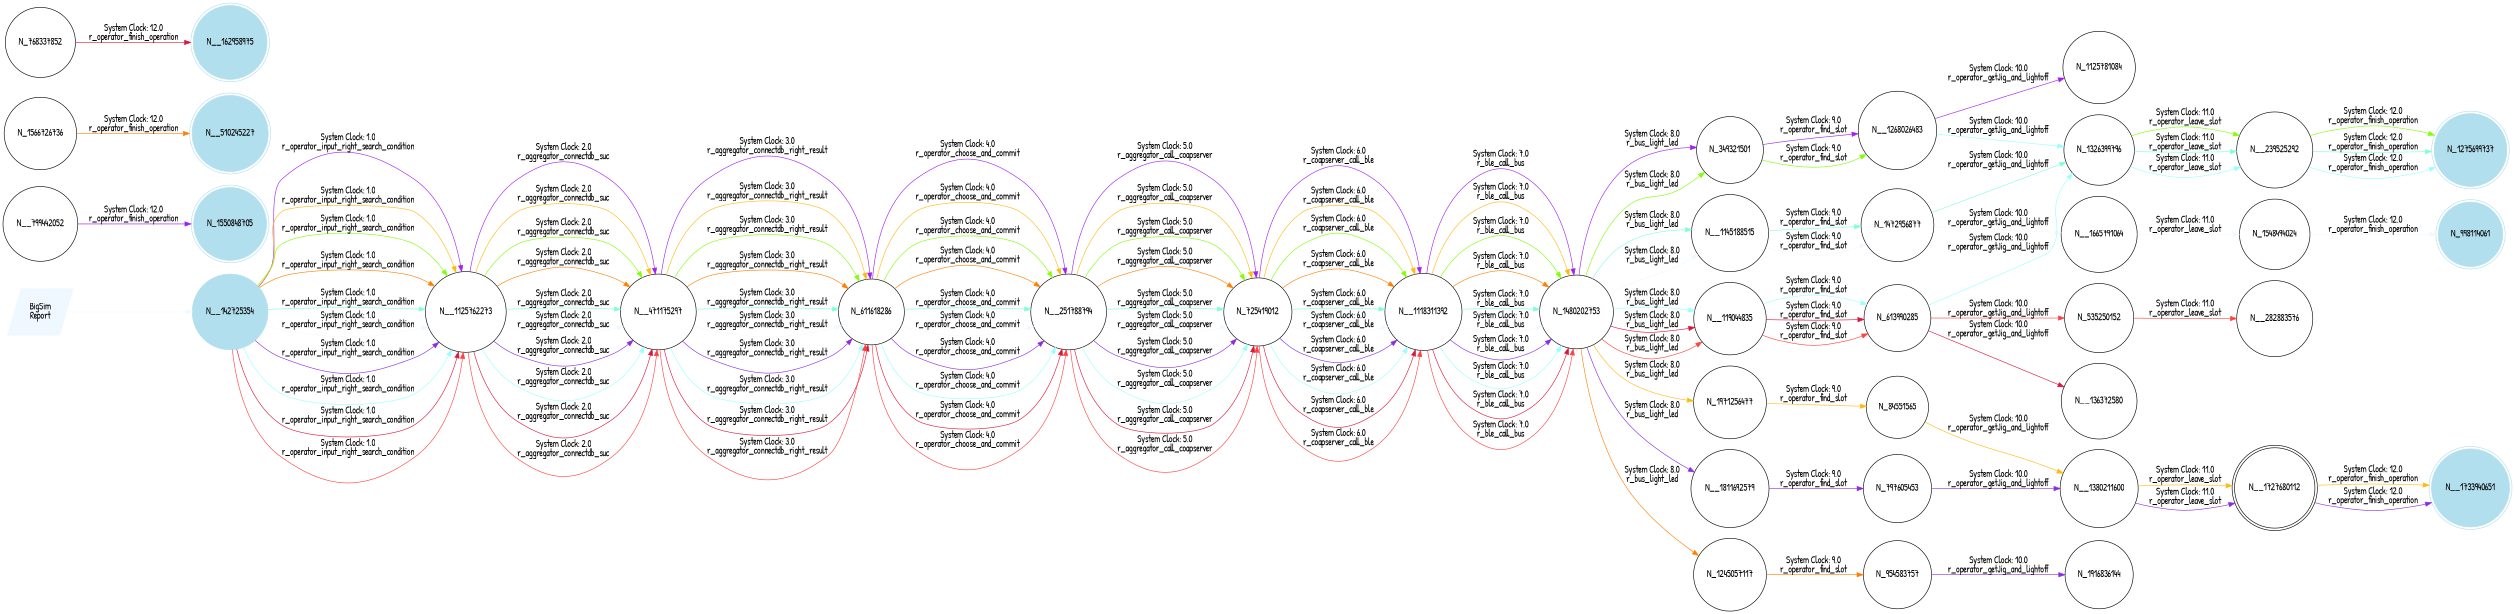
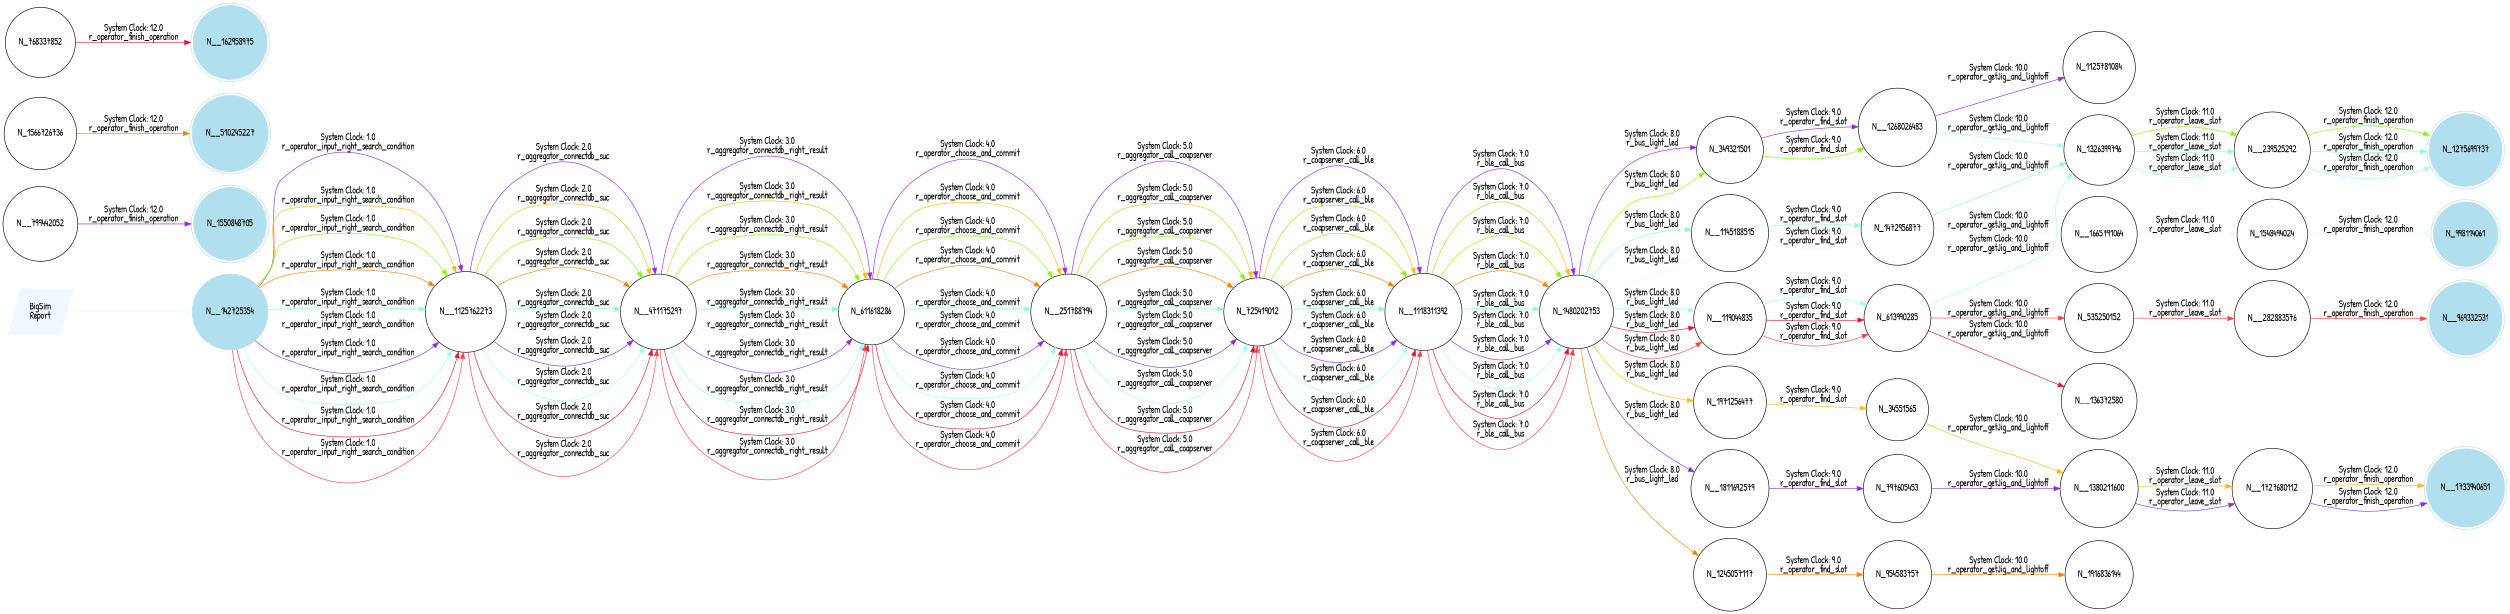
none -> (2466, 319)
(1897, 407) -> (1897, 410)
(2275, 488) -> (2272, 489)
(1995, 575) -> (1995, 575)
